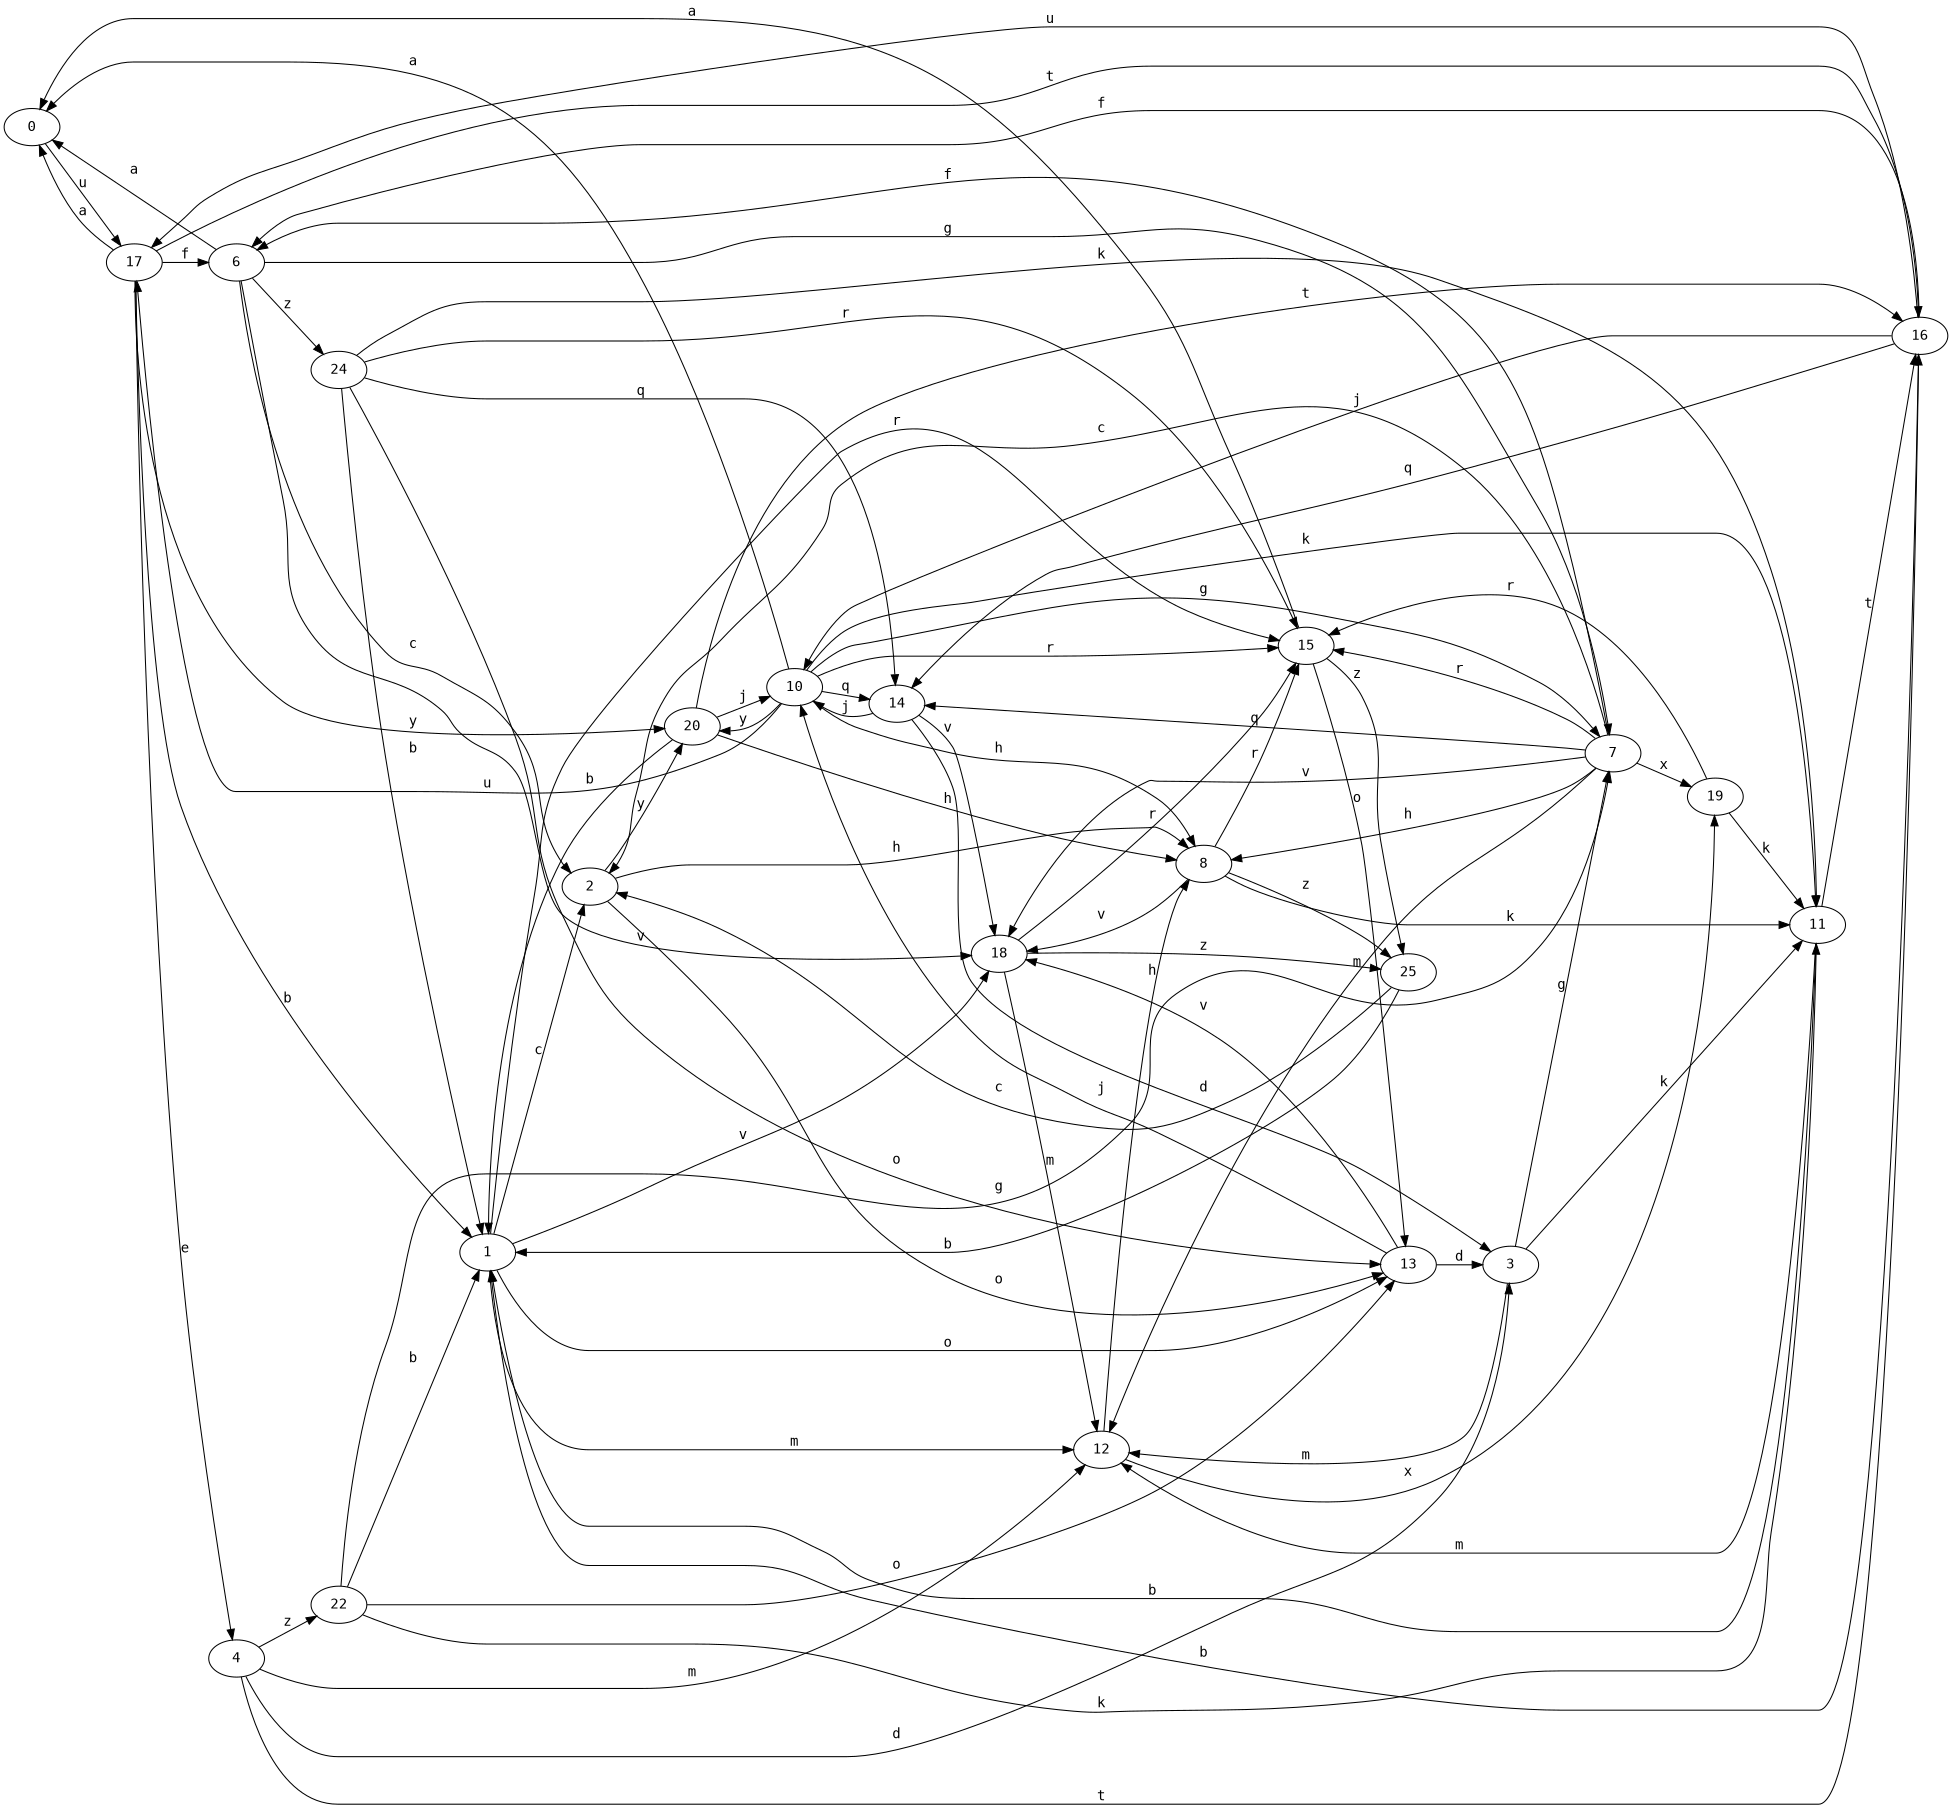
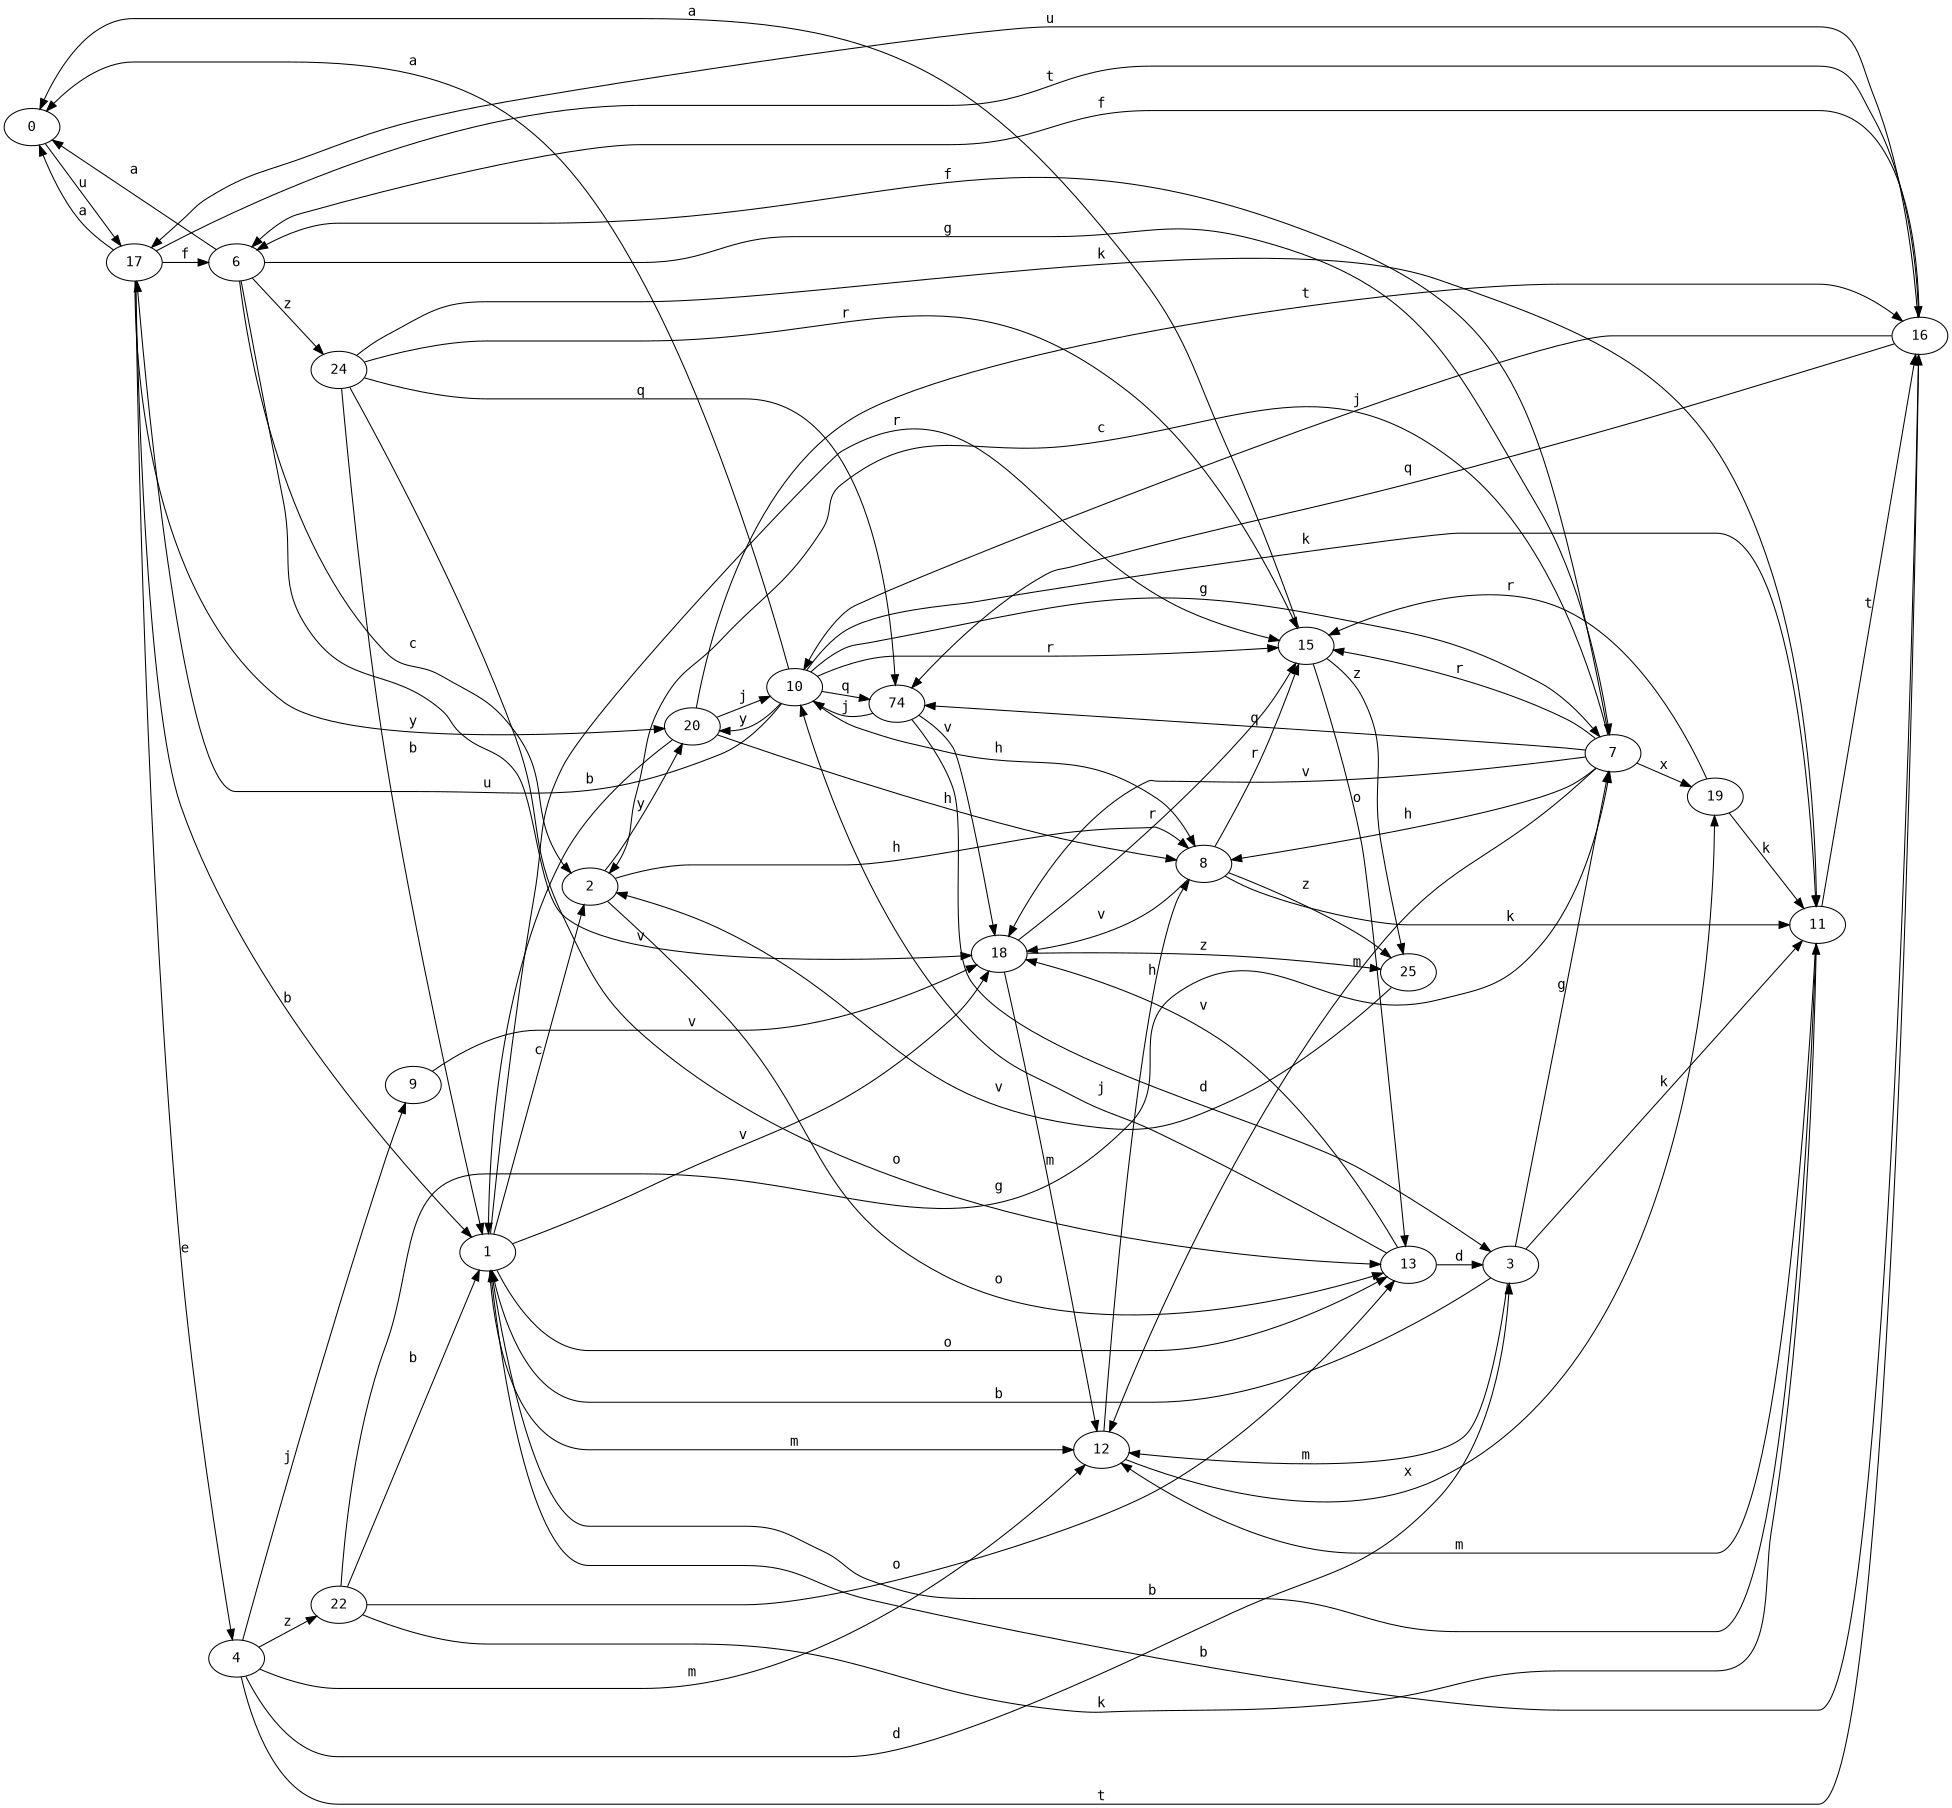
(897, 704) -> (897, 704)
none -> (413, 1085)
(999, 1088) -> (999, 1088)
(1006, 1243) -> (971, 1402)
